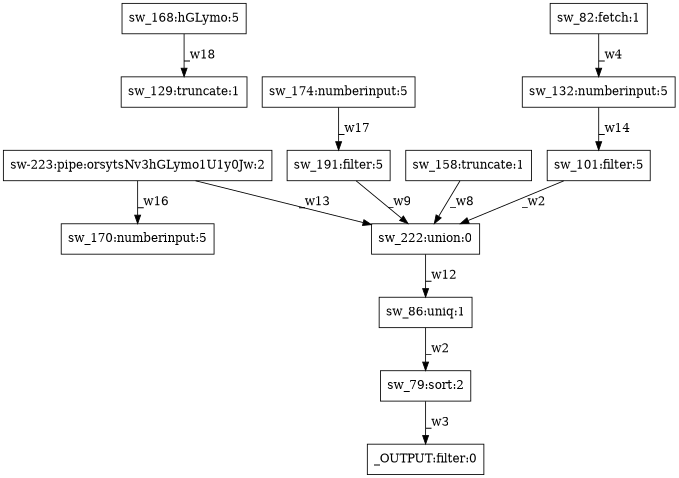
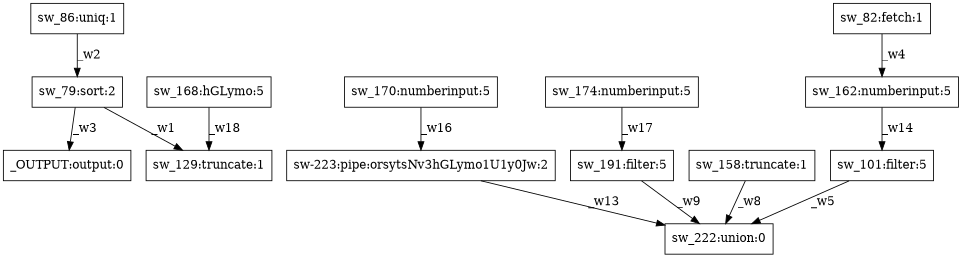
(599, 92) -> (882, 92)
none -> (139, 127)
(138, 198) -> (421, 125)
(534, 202) -> (823, 202)
(426, 271) -> none
(426, 459) -> (67, 166)
